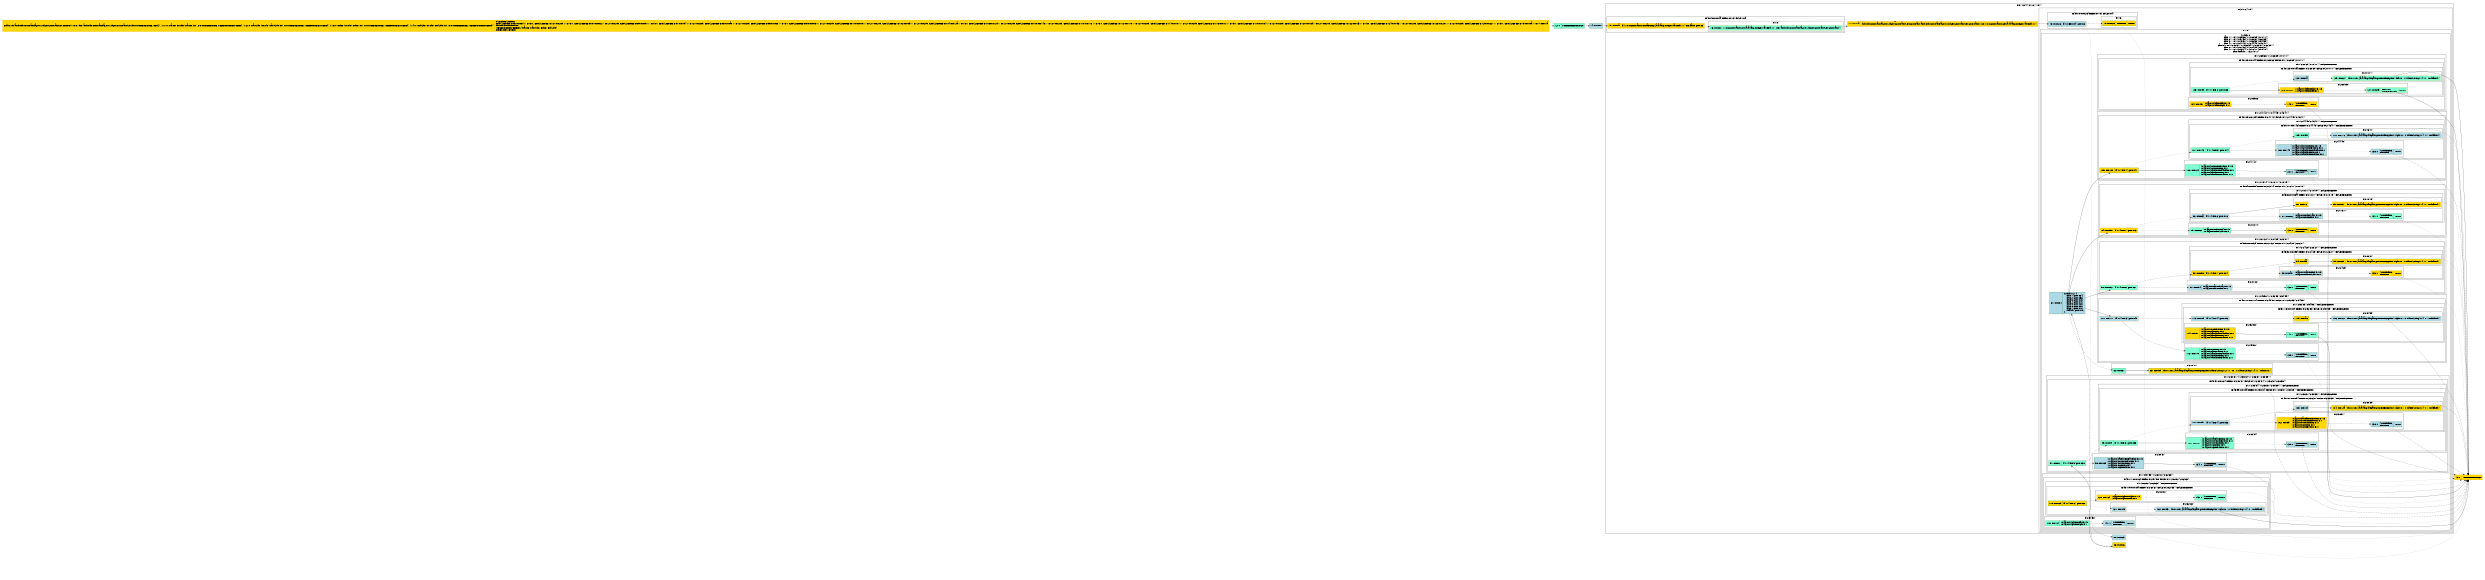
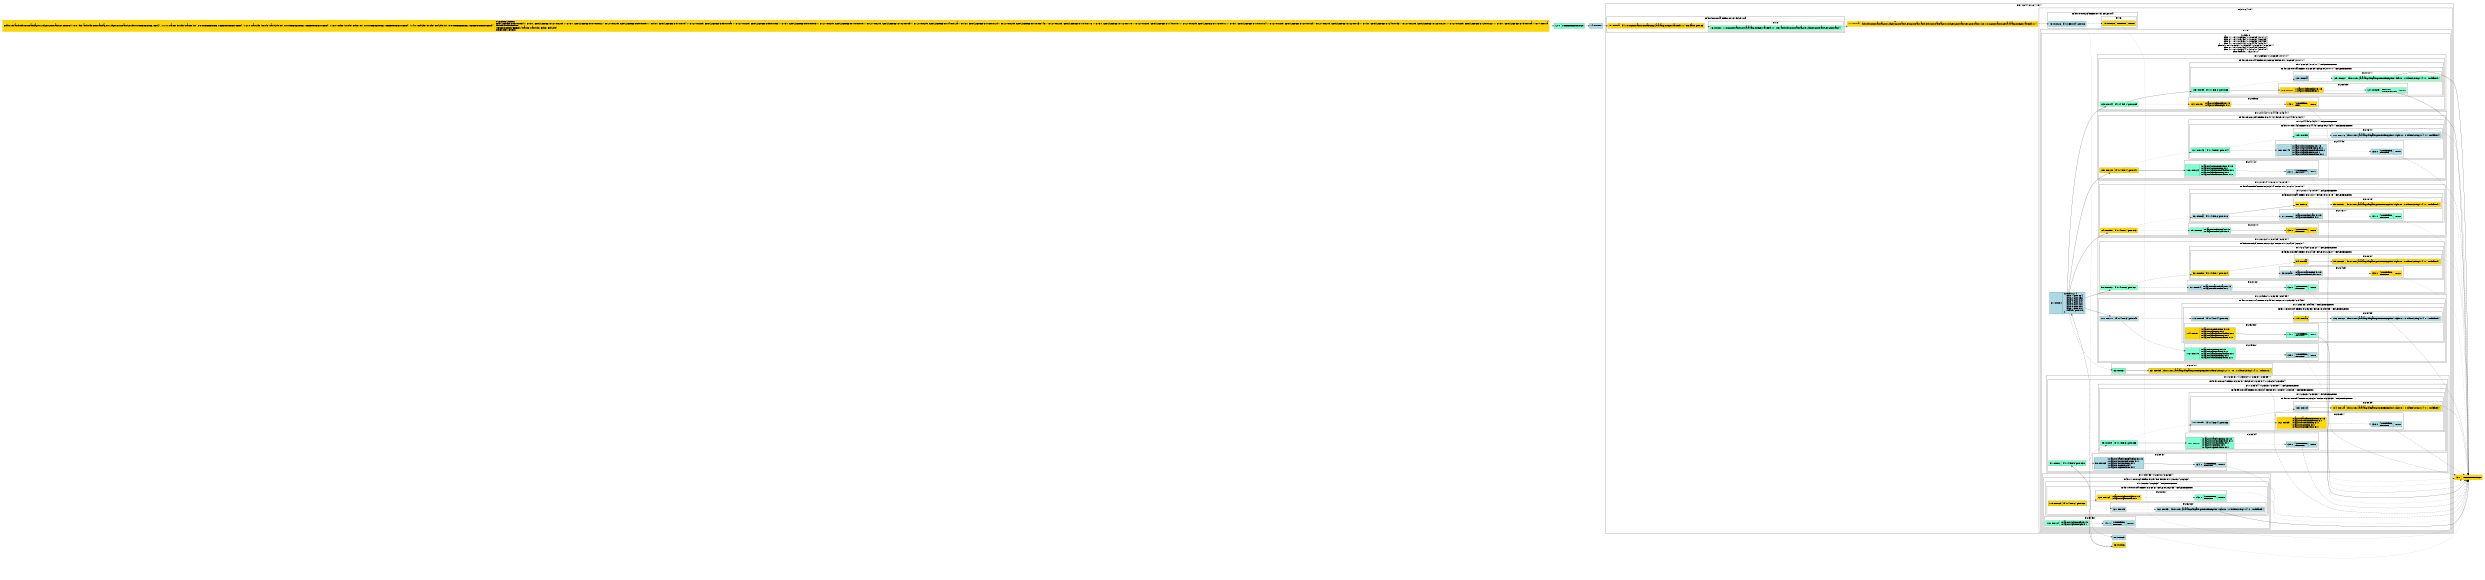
none -> (2119, 104)
(2300, 105) -> (2298, 105)
